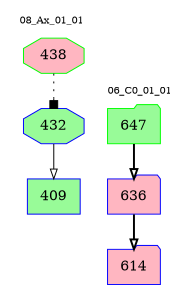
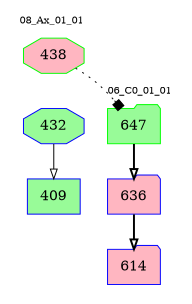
(54, 86) -> (96, 83)
